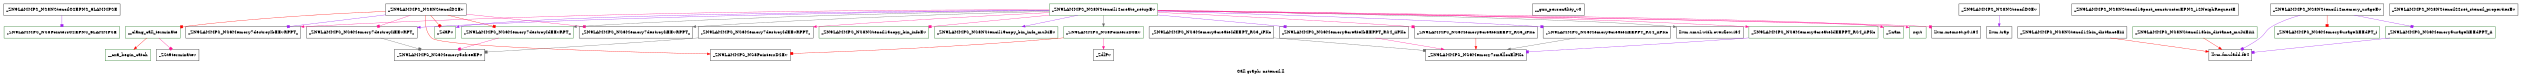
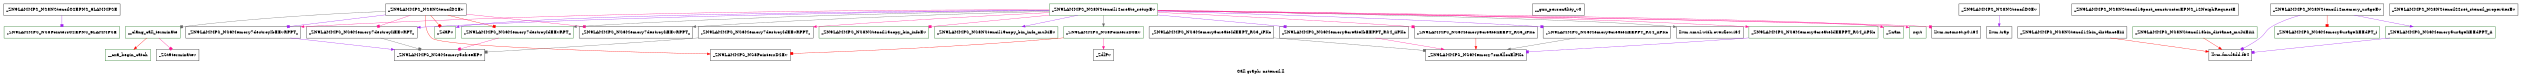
(284, 17) -> (284, 17)
(2382, 21) -> (2382, 21)
none -> (341, 44)
